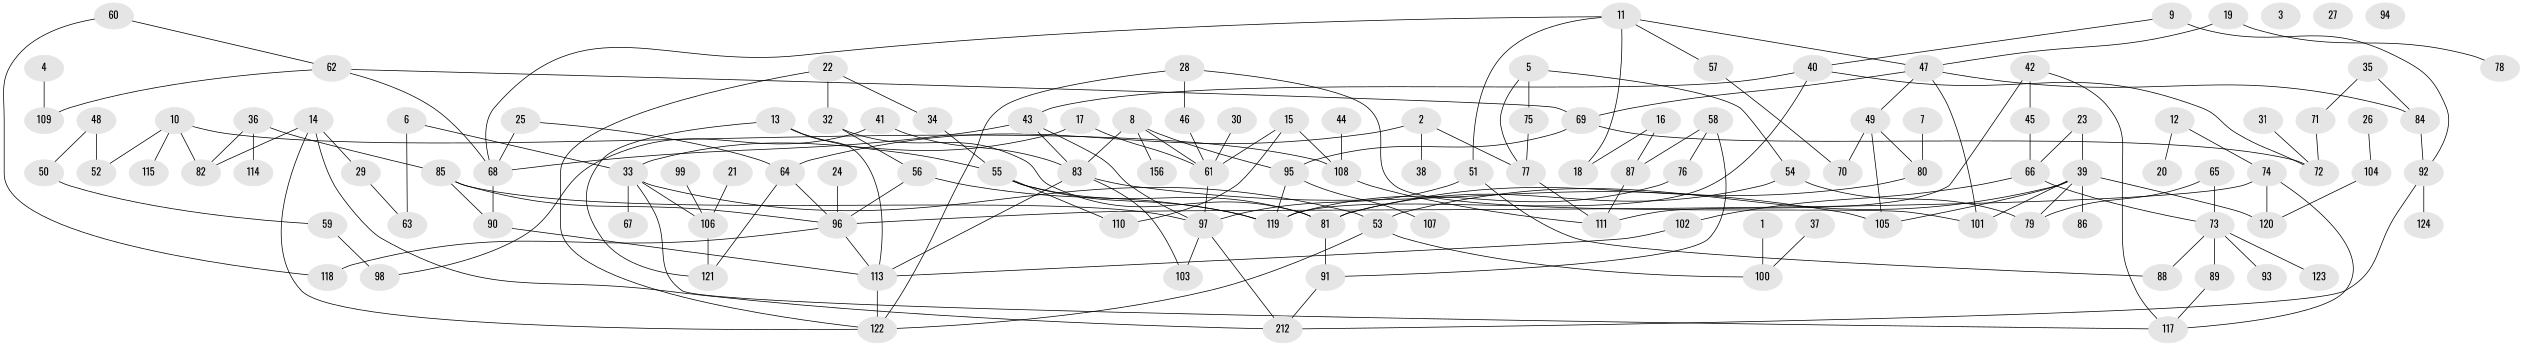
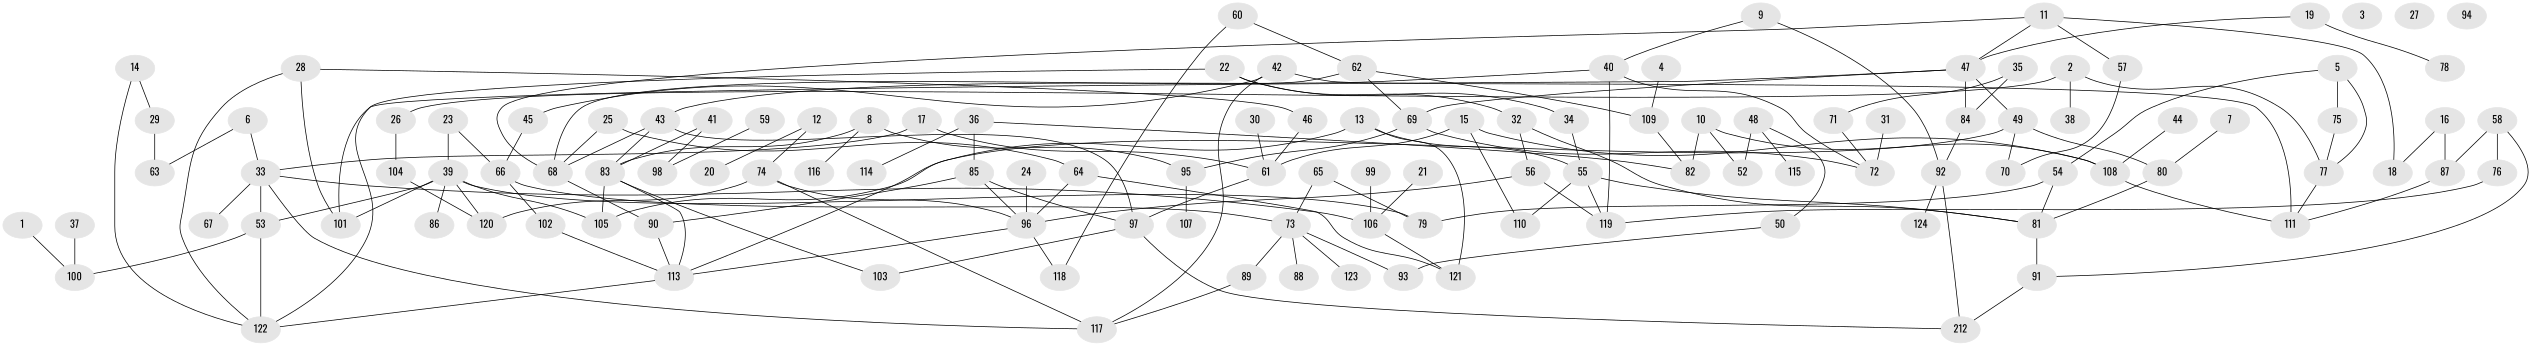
(1238, 143) -> (1233, 94)
(259, 145) -> (1670, 147)
(162, 147) -> (1774, 147)
(1171, 147) -> none
(1157, 173) -> (814, 173)
(1474, 173) -> none
(1283, 194) -> none
(182, 210) -> (1589, 244)
(831, 307) -> none
